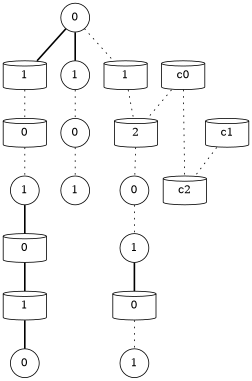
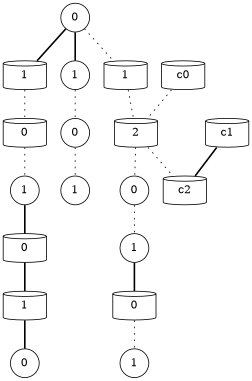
(184, 133) -> (160, 162)
(206, 162) -> (206, 162)
